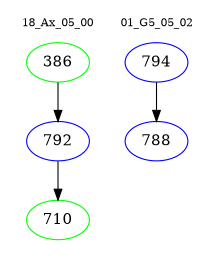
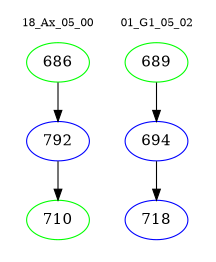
(157, 24) -> (157, 24)
(58, 62) -> (58, 62)
none -> (157, 62)
(157, 62) -> (157, 141)
(157, 141) -> (157, 220)
